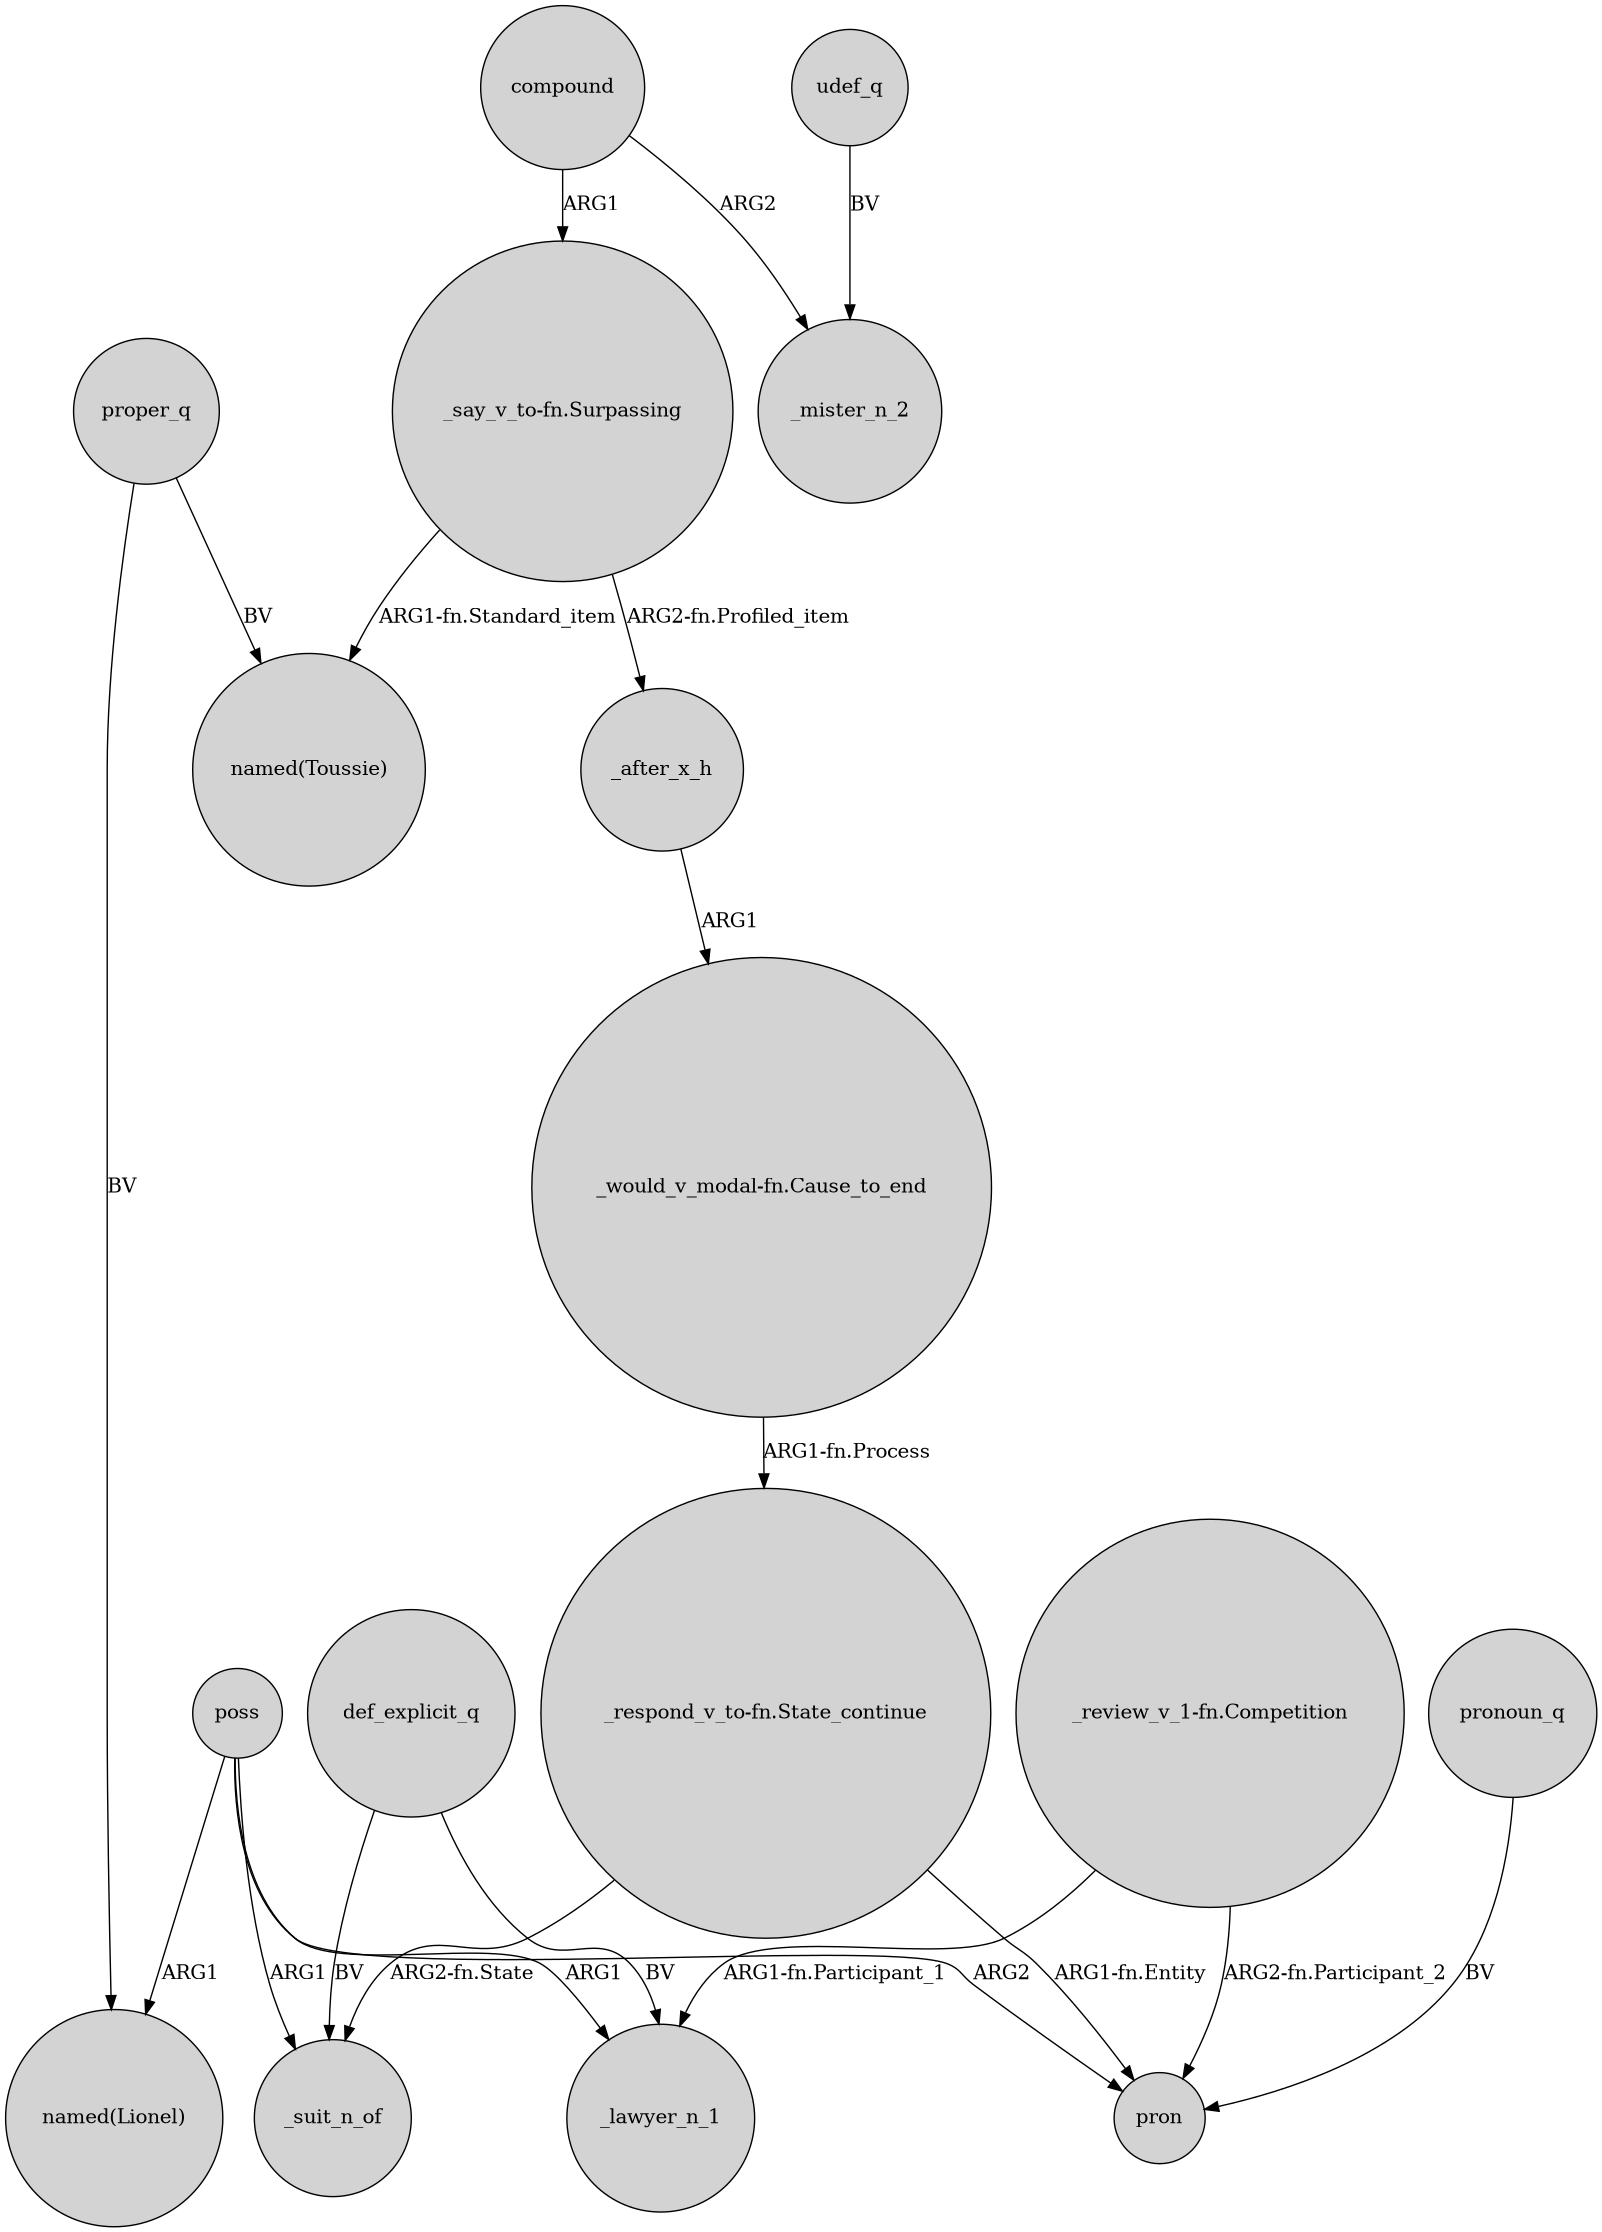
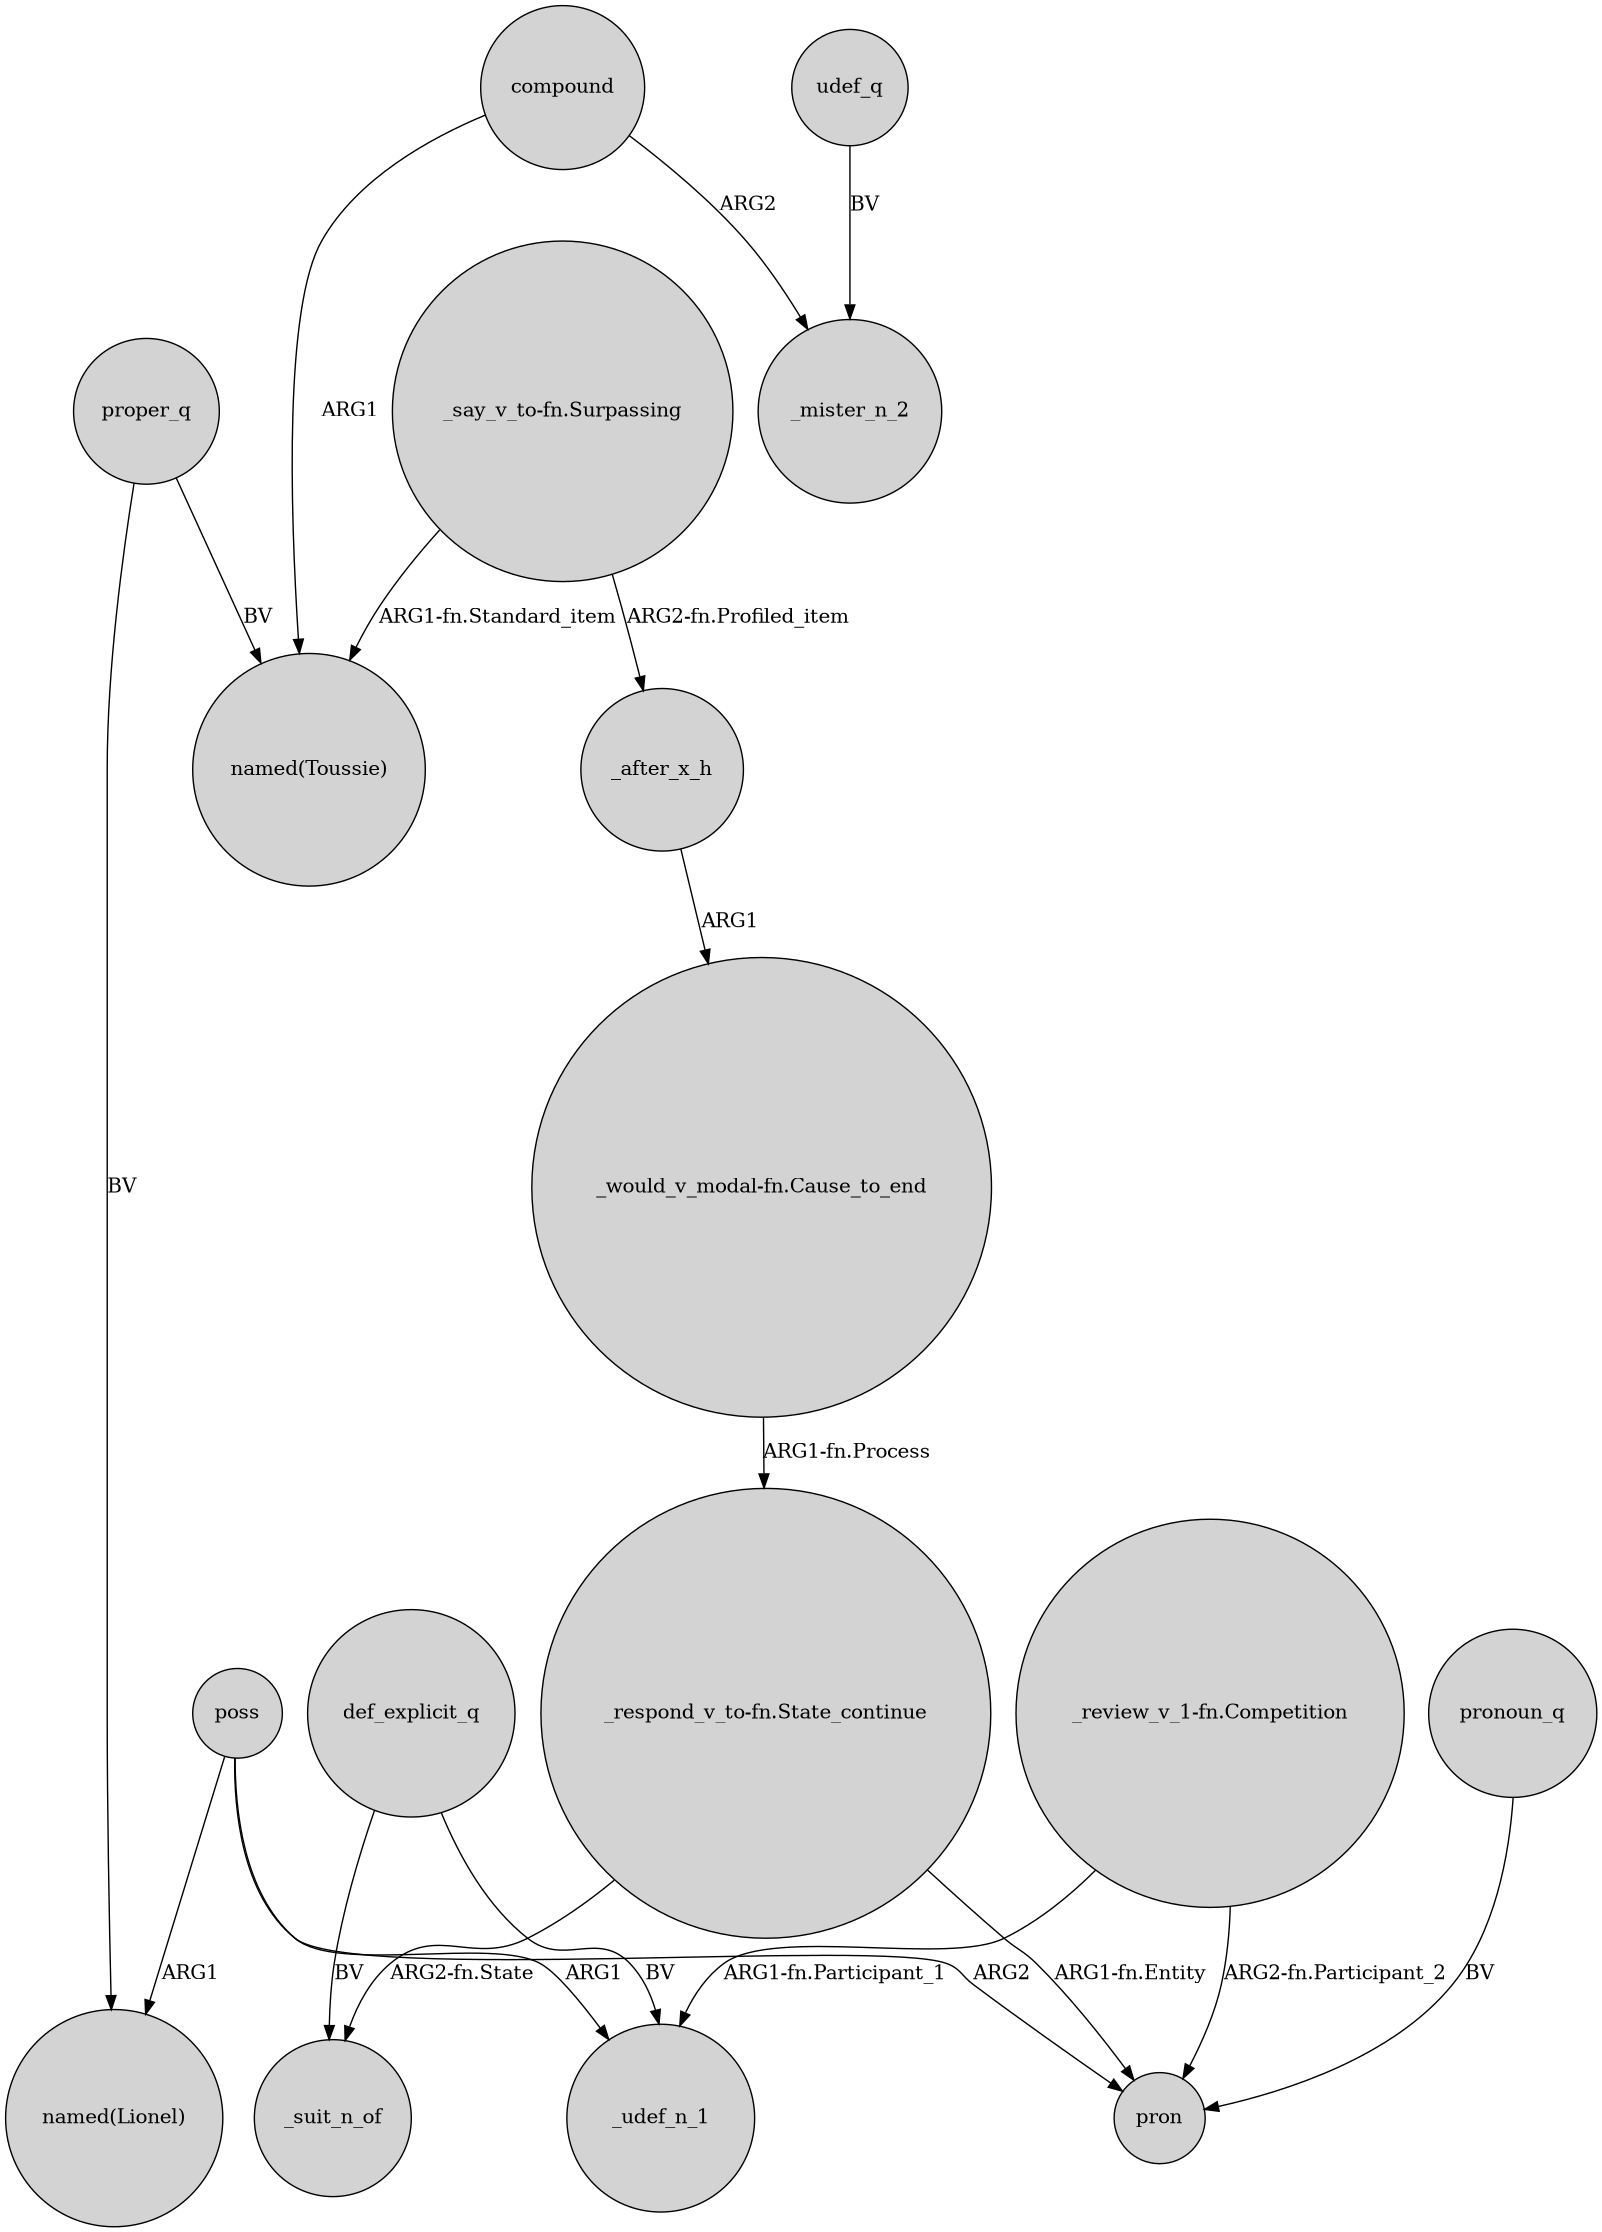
(563, 198) -> (299, 333)
(252, 1900) -> none
(661, 2118) -> (661, 2118)
